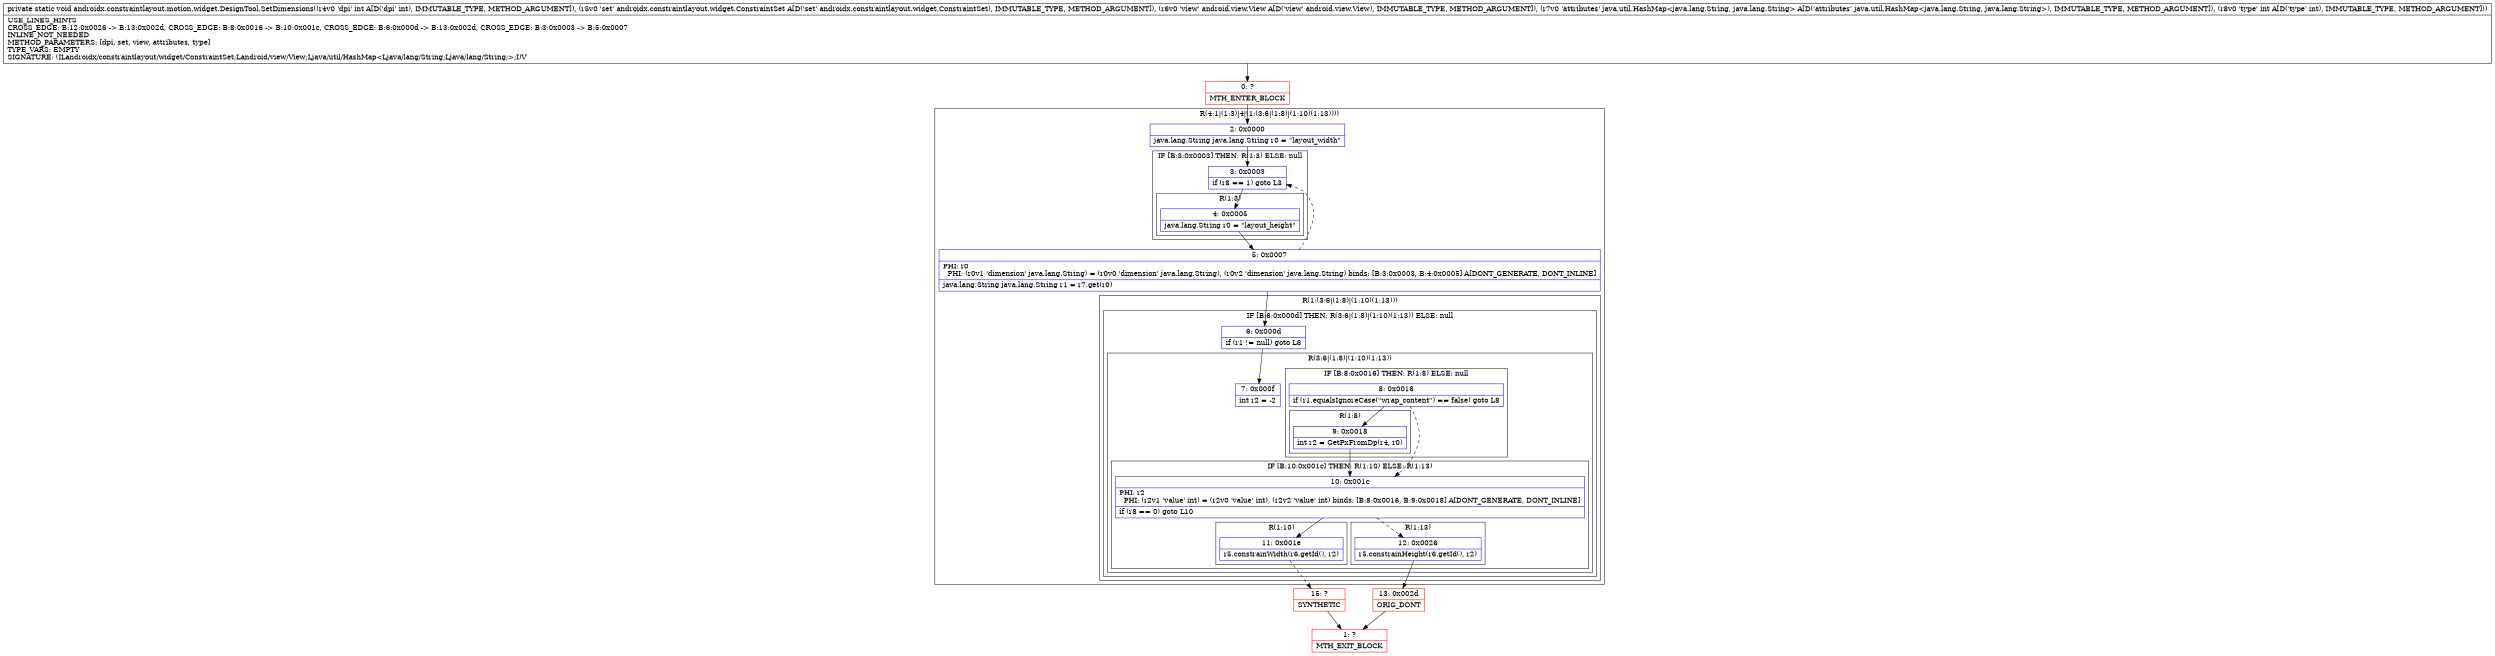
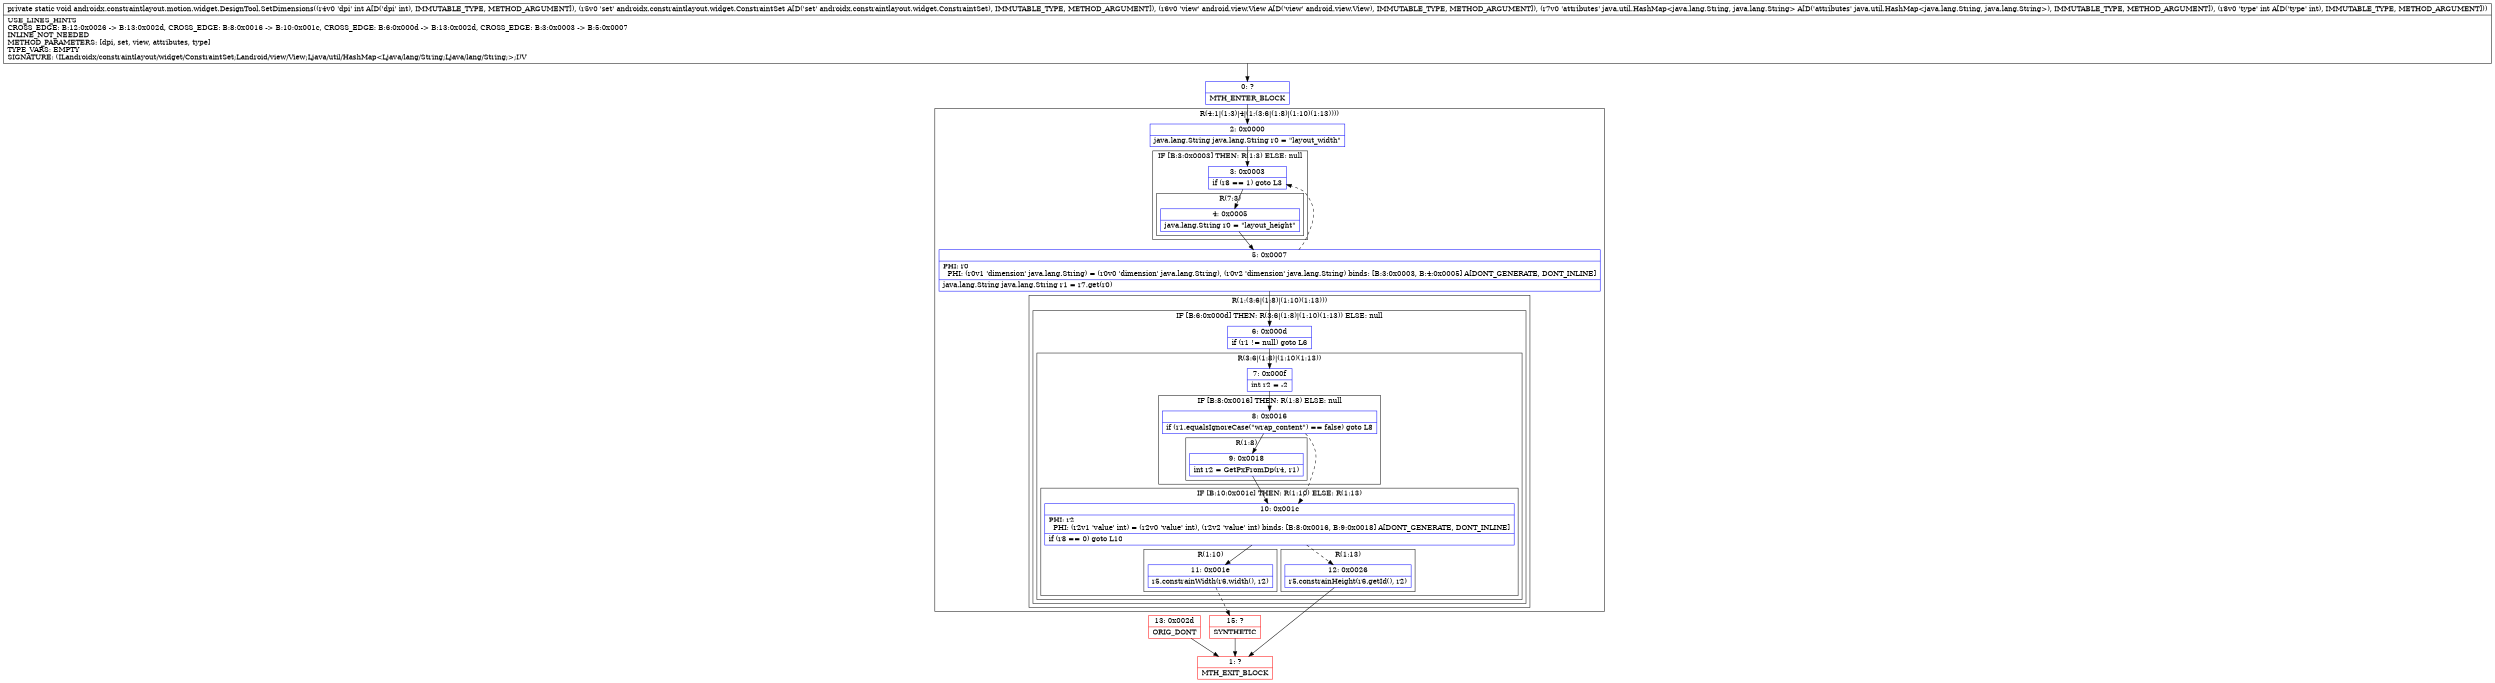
(1247, 93) -> (1247, 93)
(1230, 199) -> (1230, 199)
none -> (1270, 399)
(1350, 443) -> (1246, 470)
(1281, 554) -> (1210, 582)
(1409, 572) -> (1294, 620)
